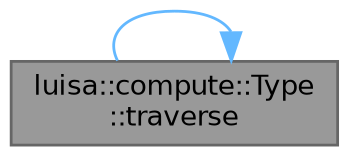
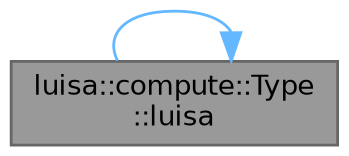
(174, 103) -> (174, 103)
